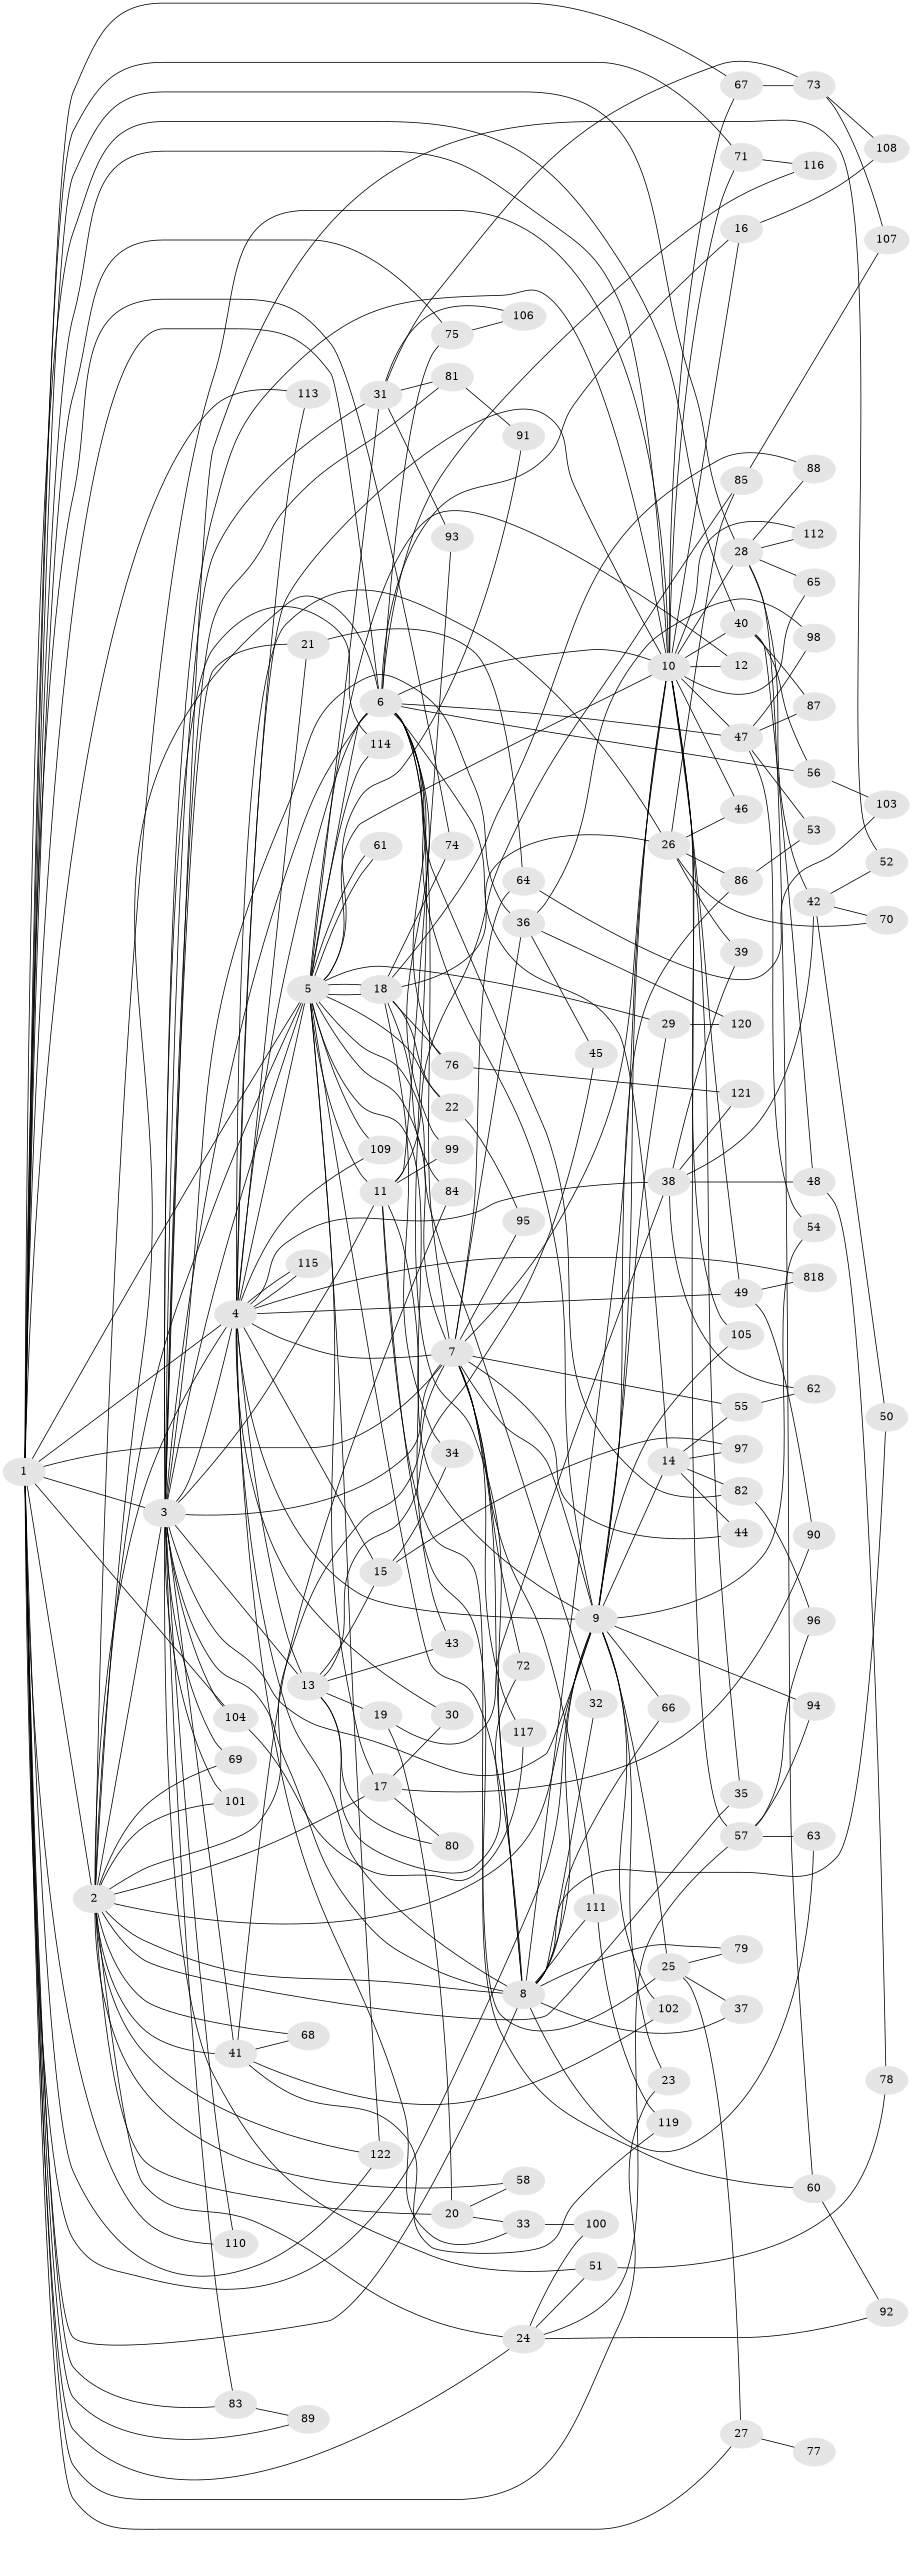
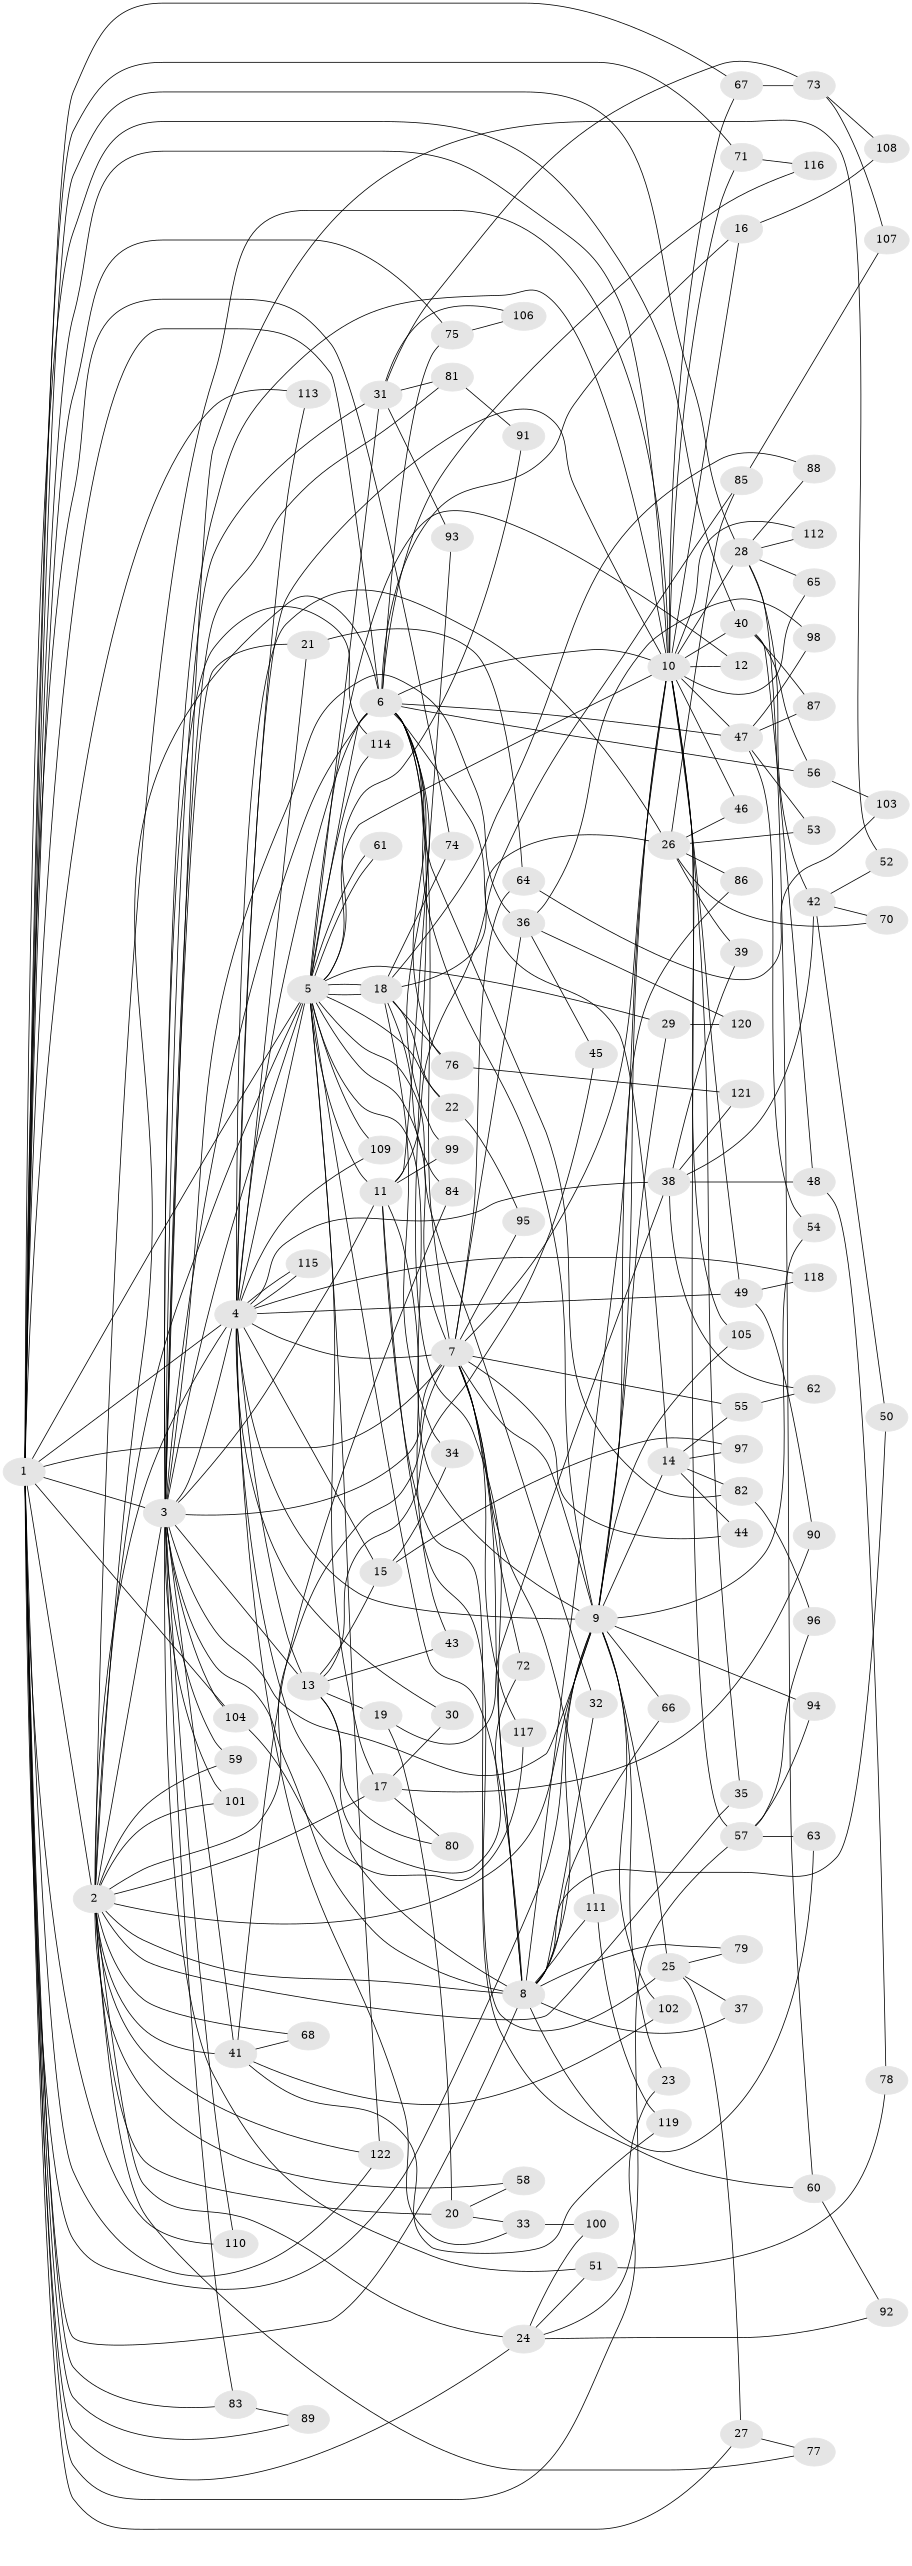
(778, 856) -> (742, 838)
(814, 1278) -> (814, 1278)
(236, 1760) -> (236, 1760)
none -> (301, 2362)
